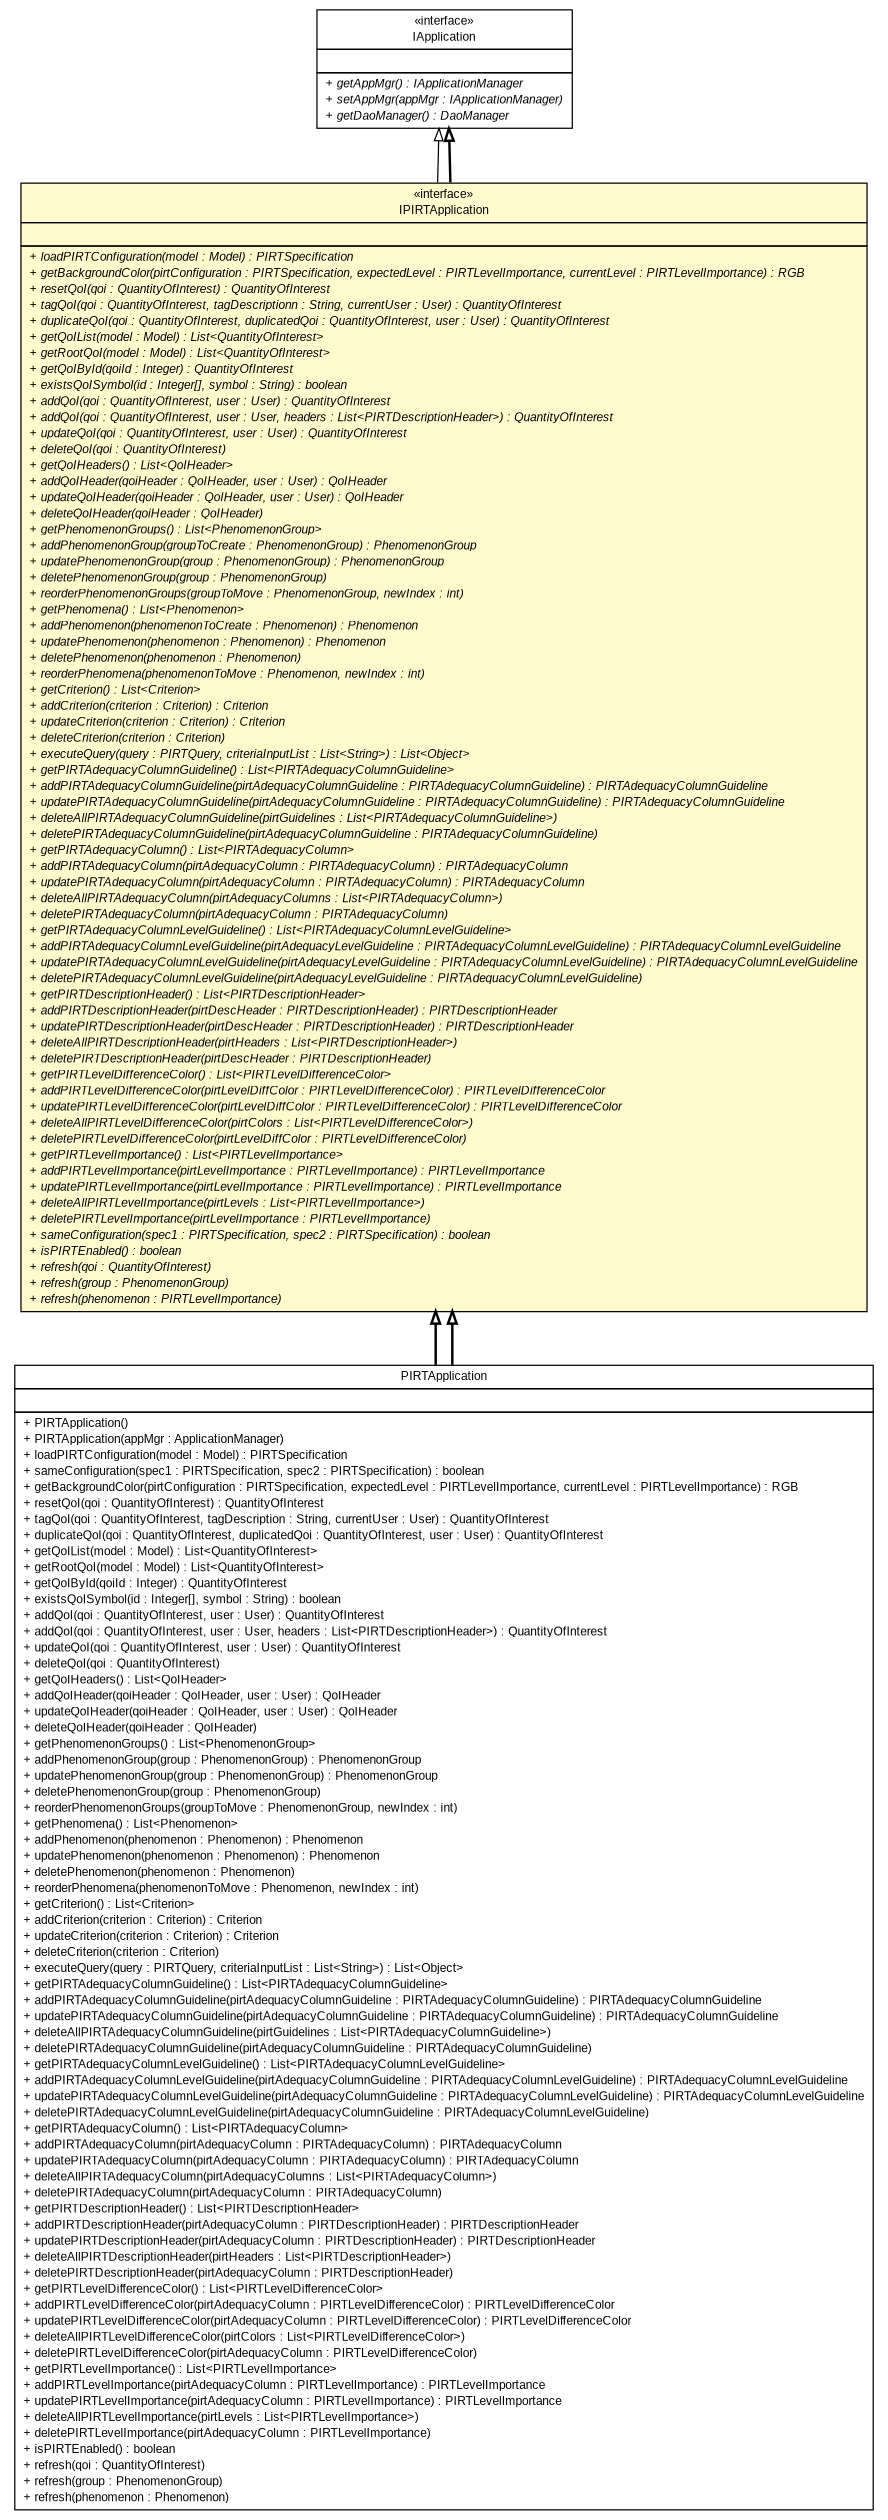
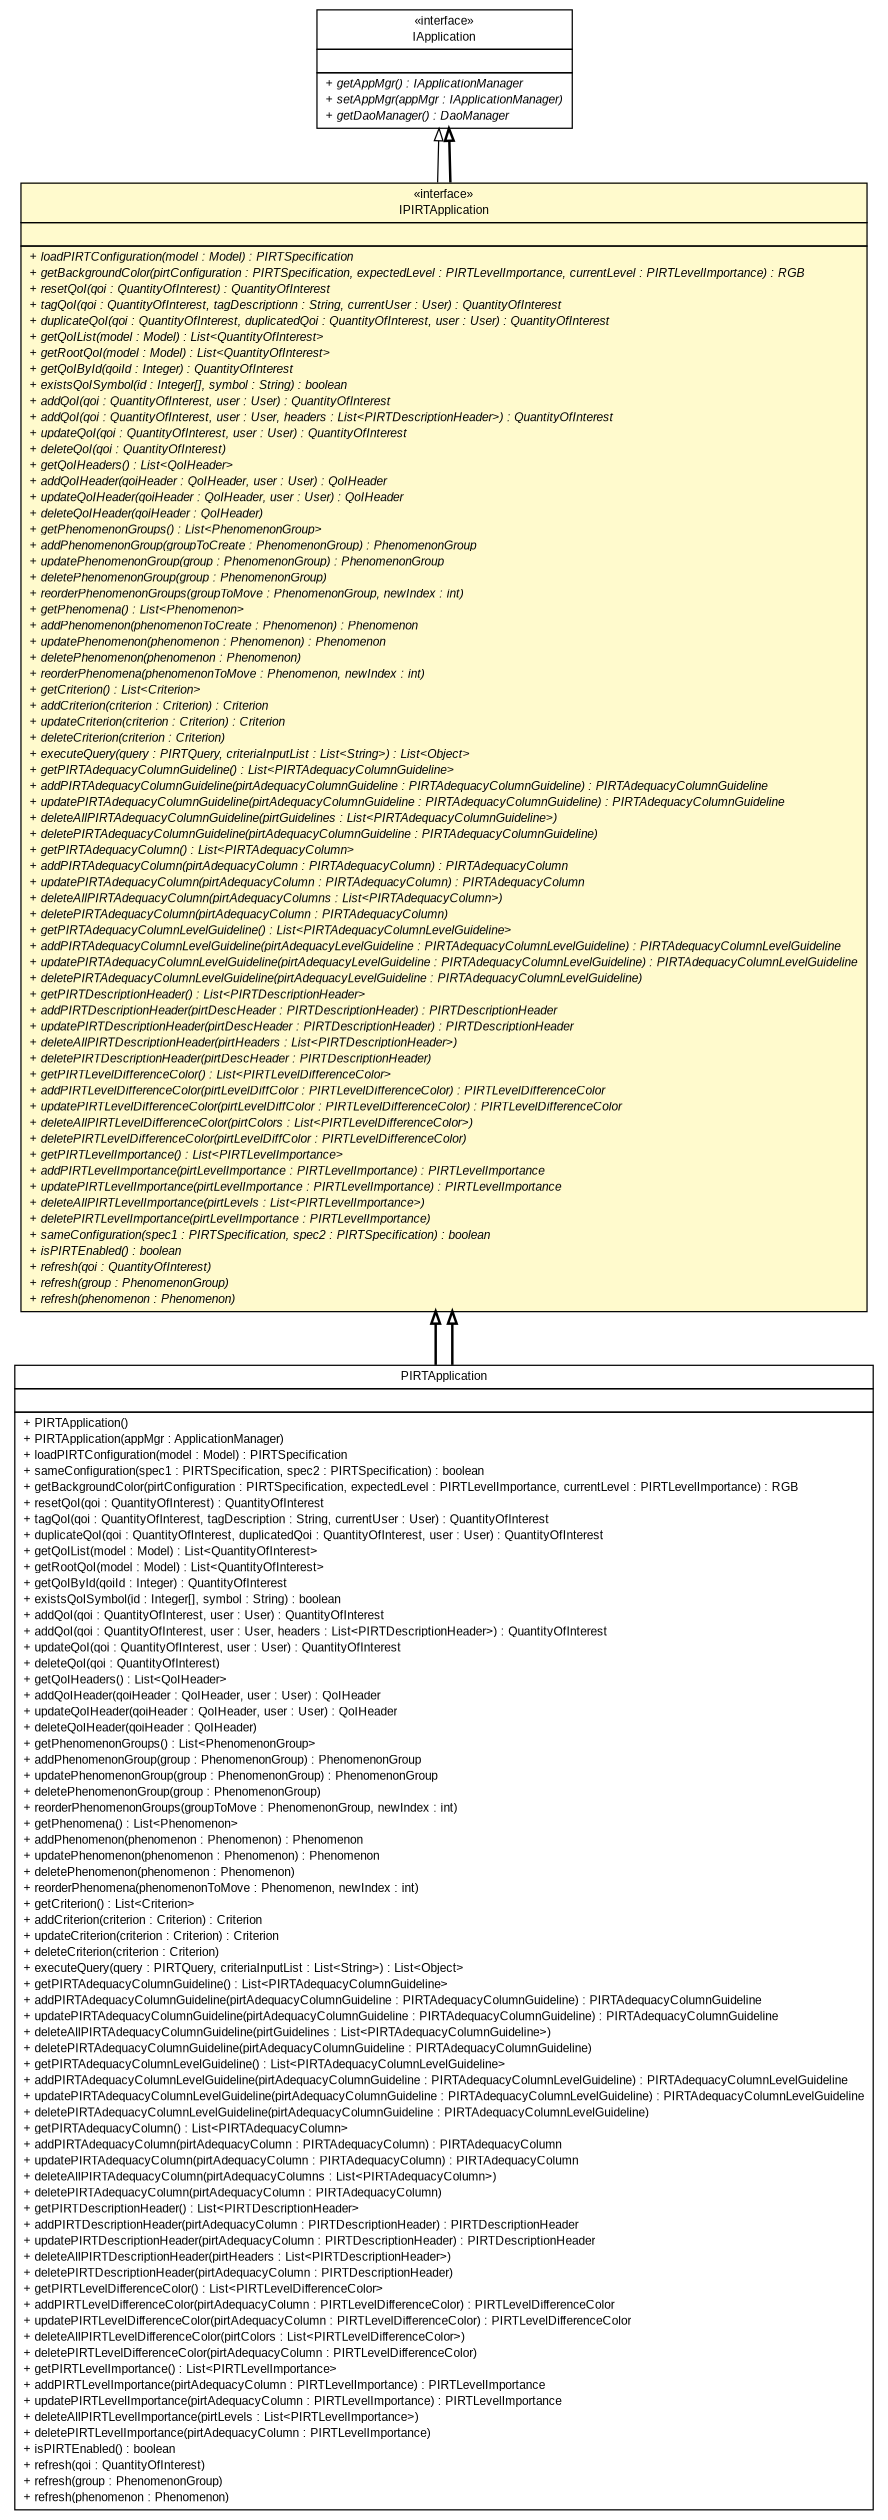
(156, 1299) -> (133, 1299)
